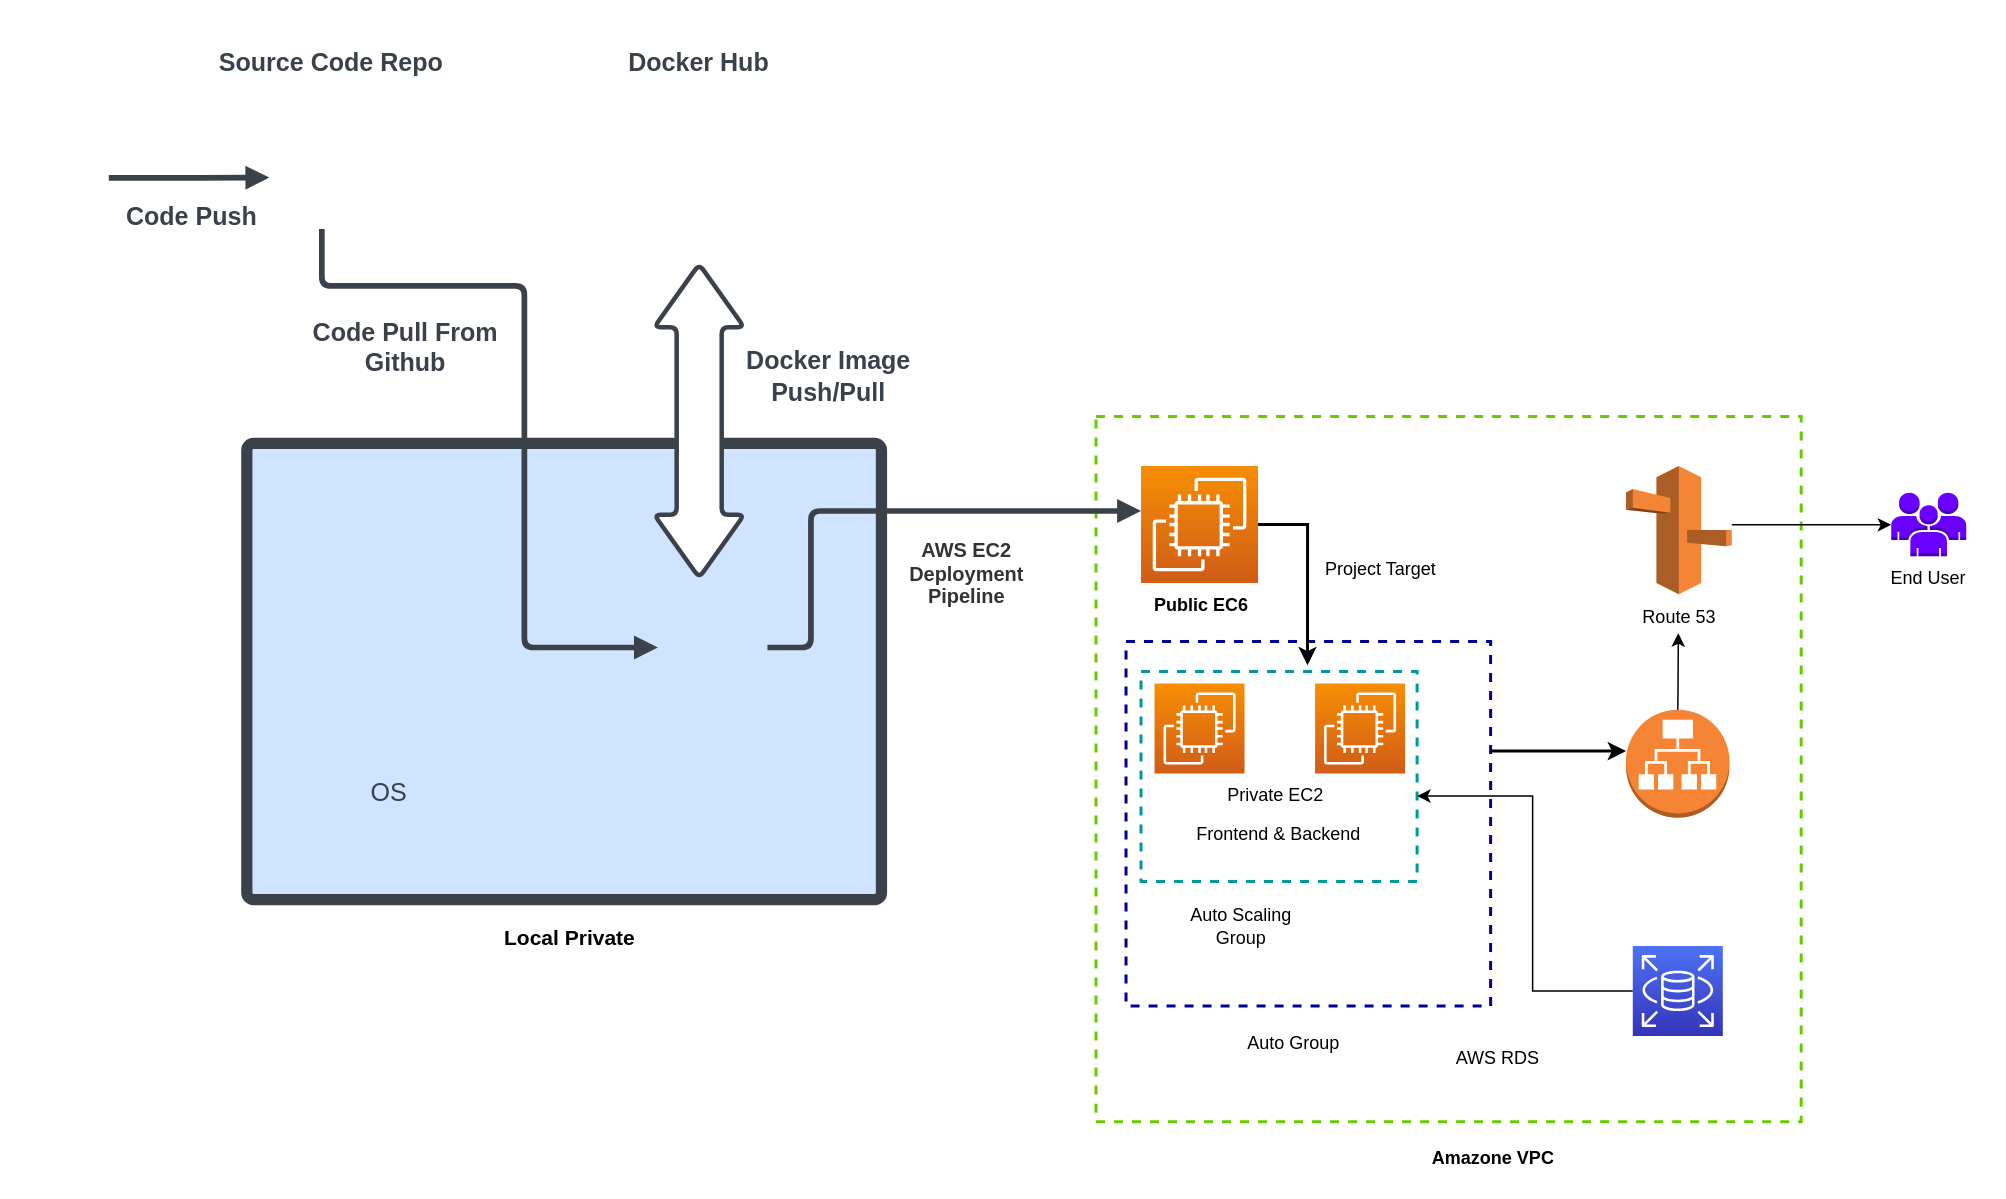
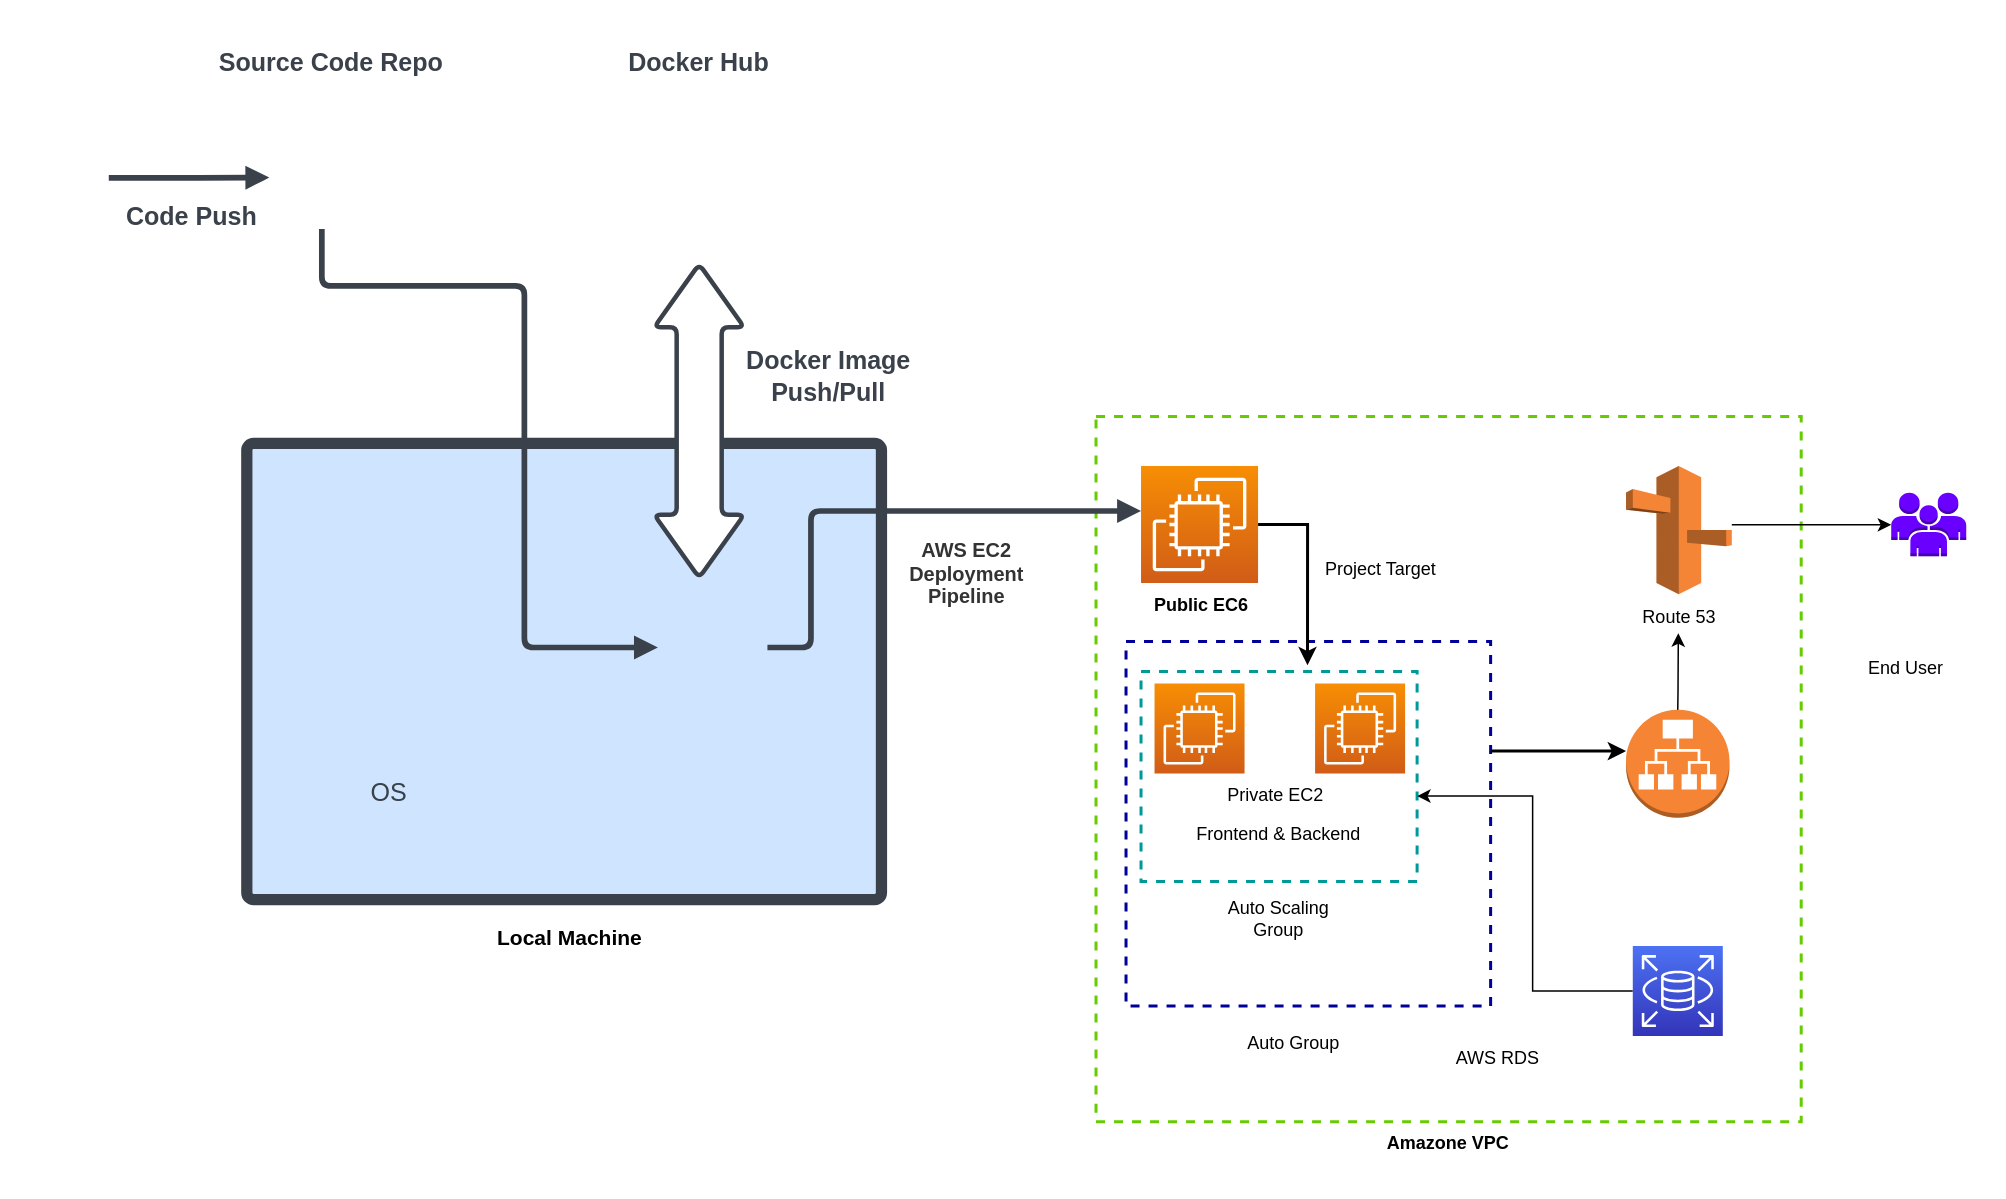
(406, 345) -> none
(1928, 578) -> (1906, 668)
(1241, 926) -> (1279, 919)
(570, 938) -> (570, 938)
(1493, 1159) -> (1448, 1144)
